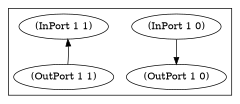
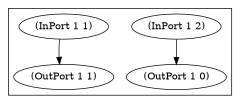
(176, 27) -> (176, 27)
(68, 55) -> (59, 48)
